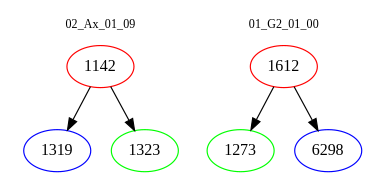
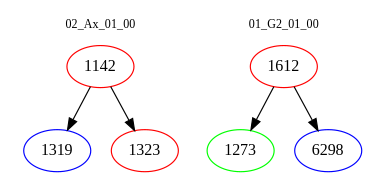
(101, 25) -> (101, 25)
(145, 151) -> (145, 151)
